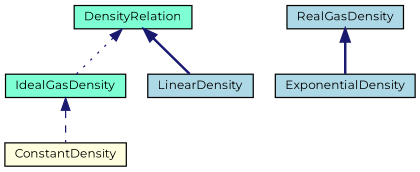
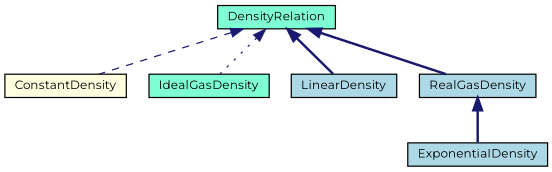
none -> (383, 53)
(66, 127) -> (165, 53)
